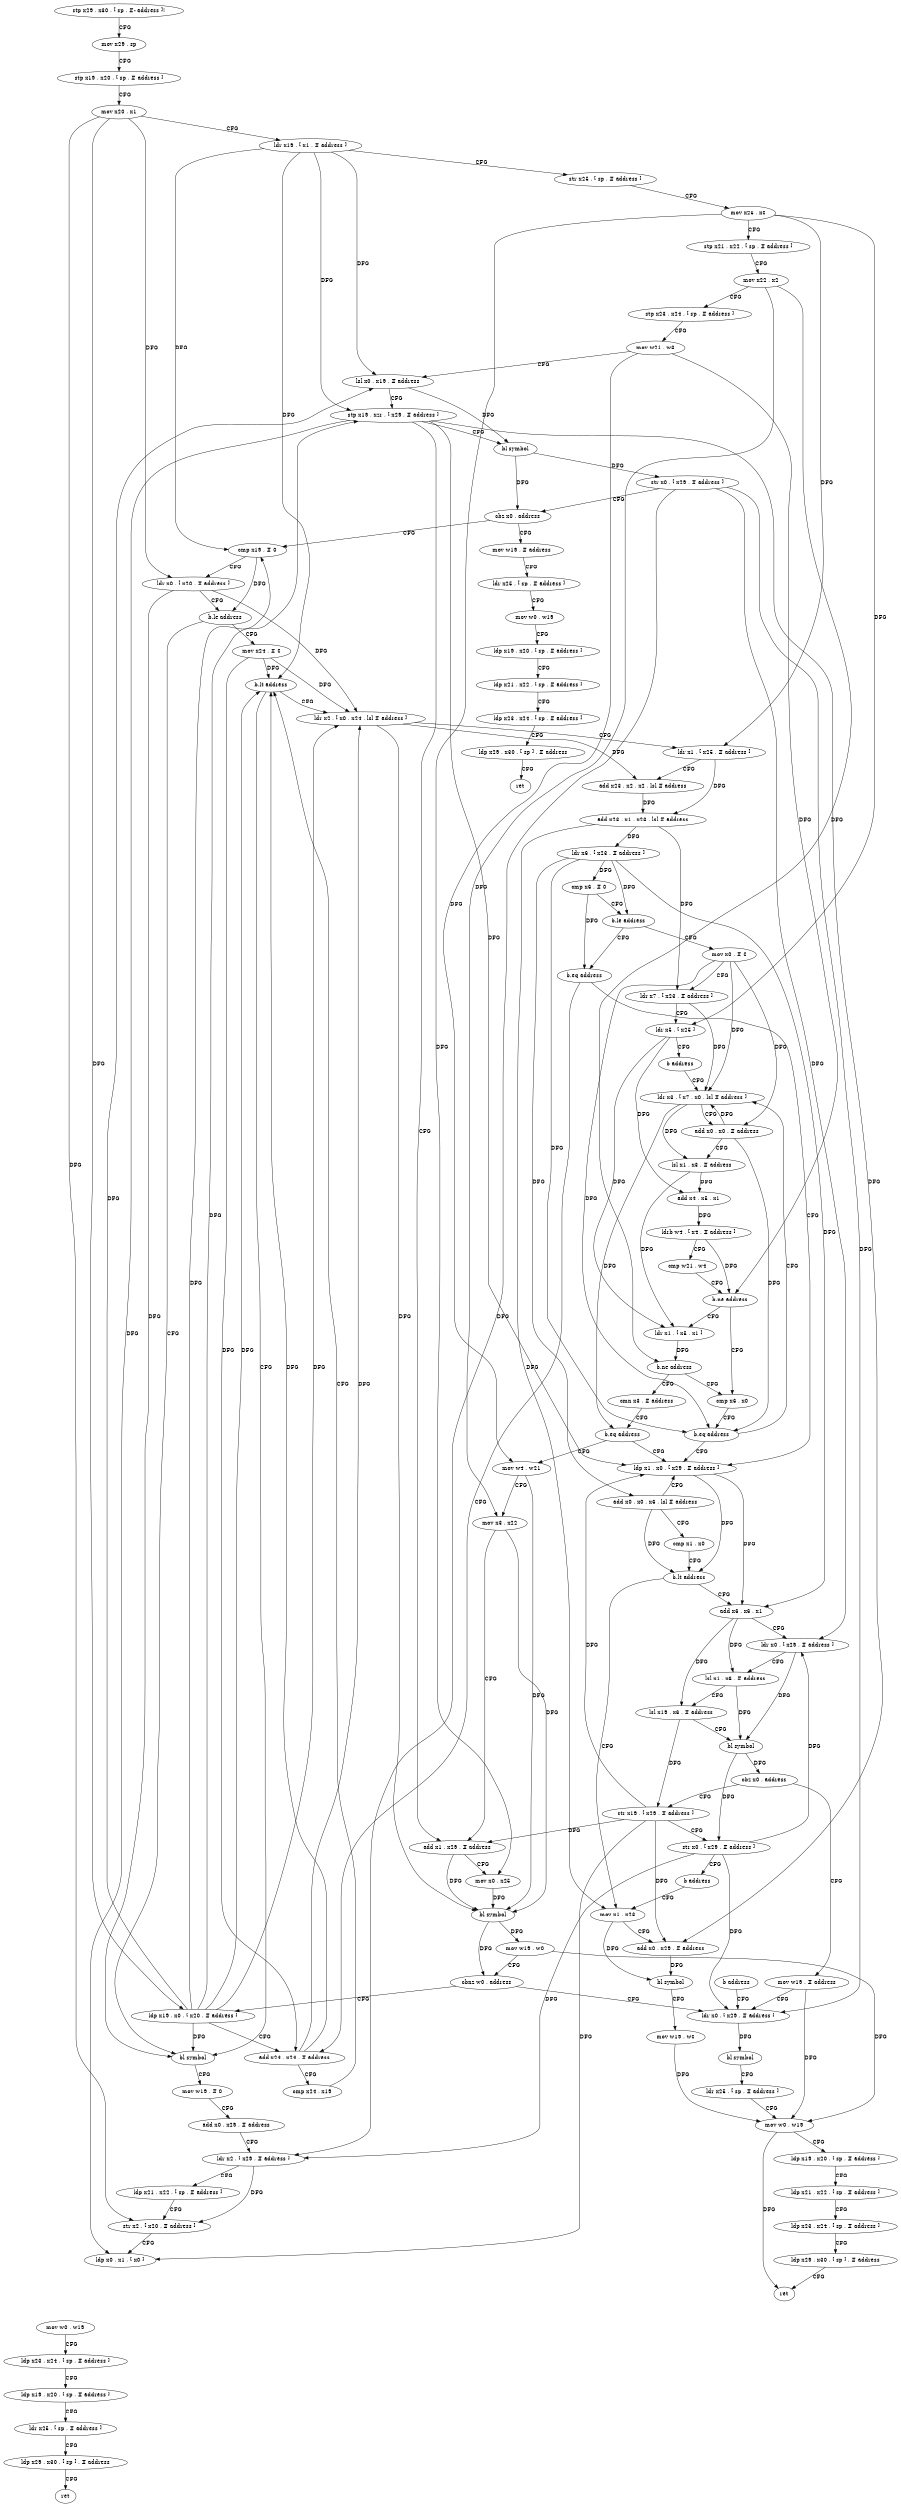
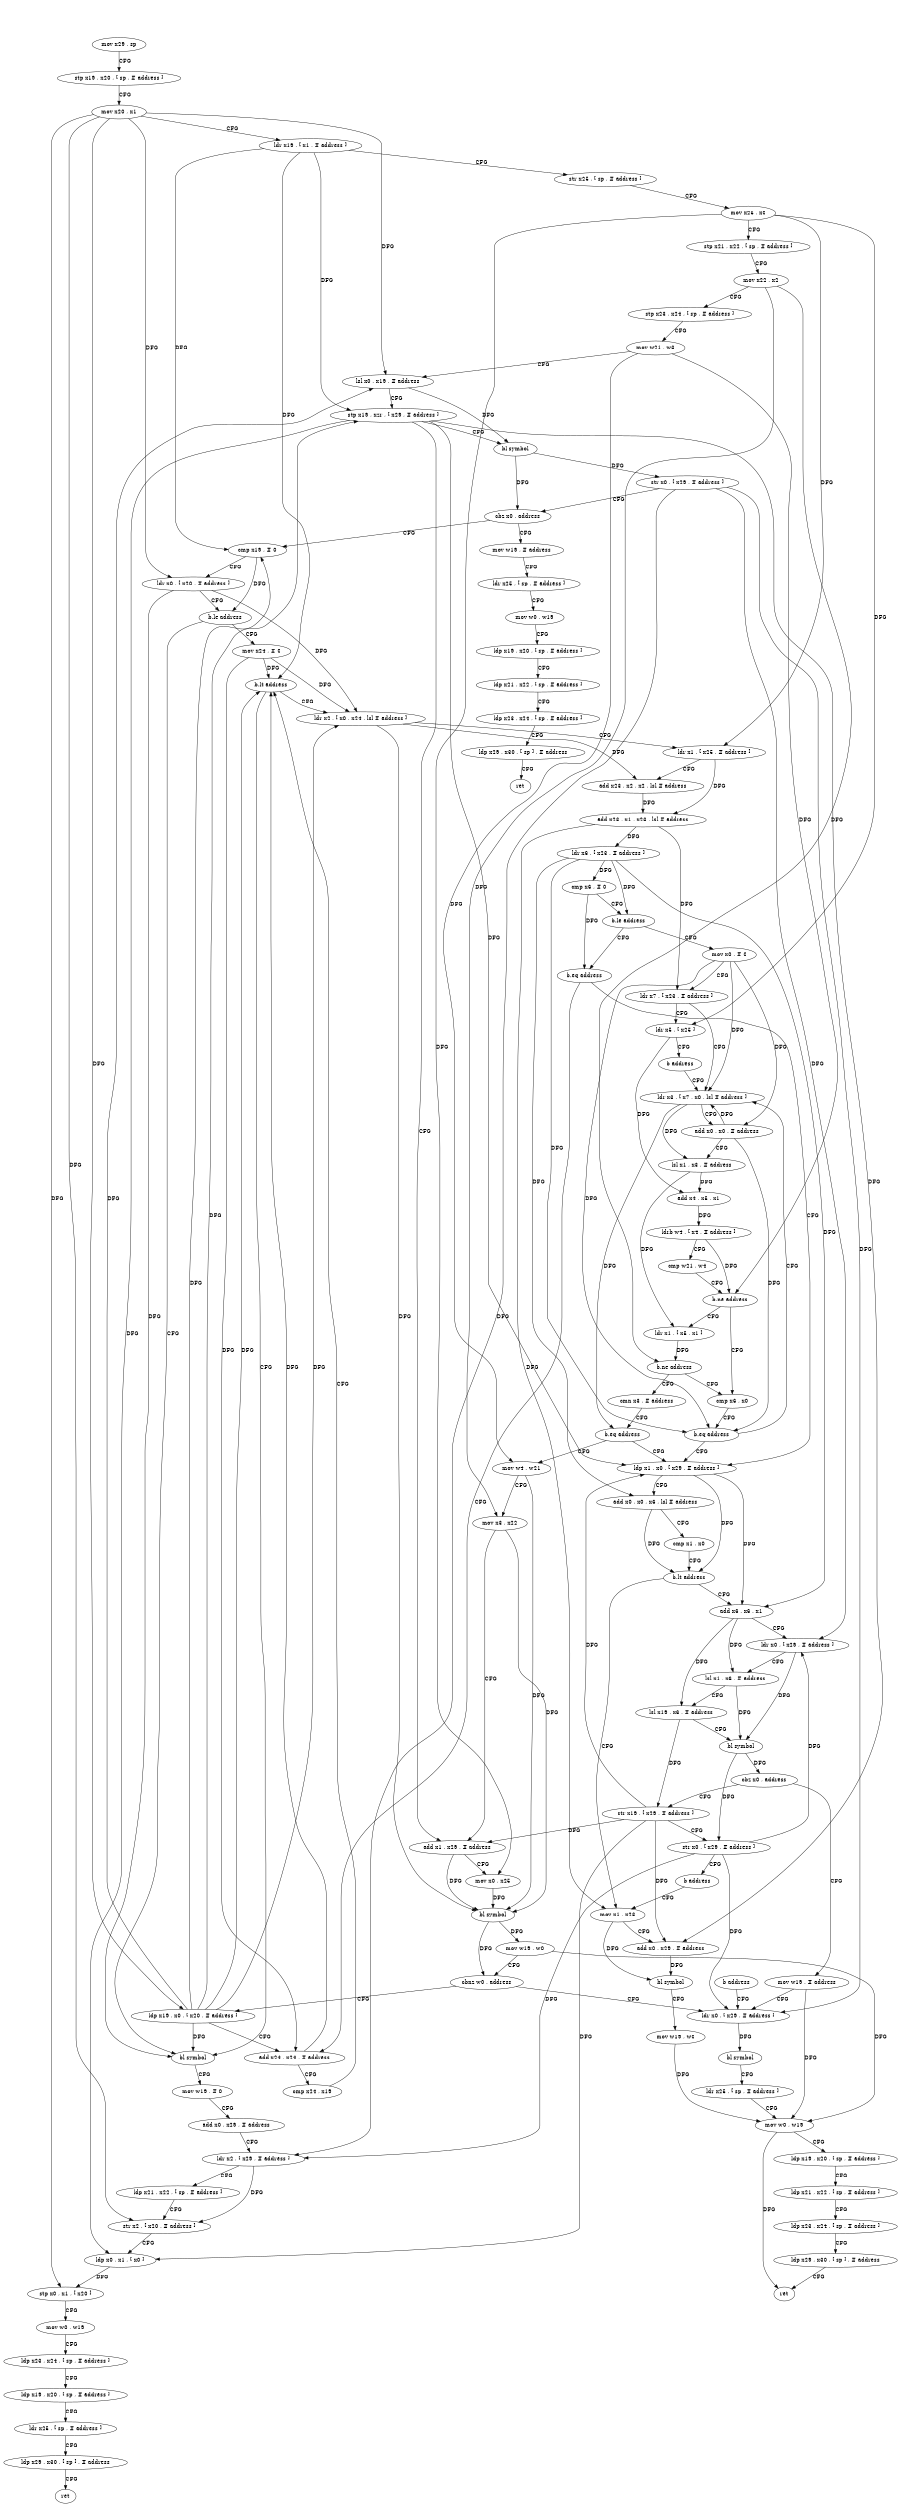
(119, 11) -> none
(357, 259) -> (377, 140)
(720, 1047) -> (720, 1047)
(611, 1188) -> none
(358, 1394) -> none
(668, 1488) -> (656, 1482)
none -> (66, 2294)
